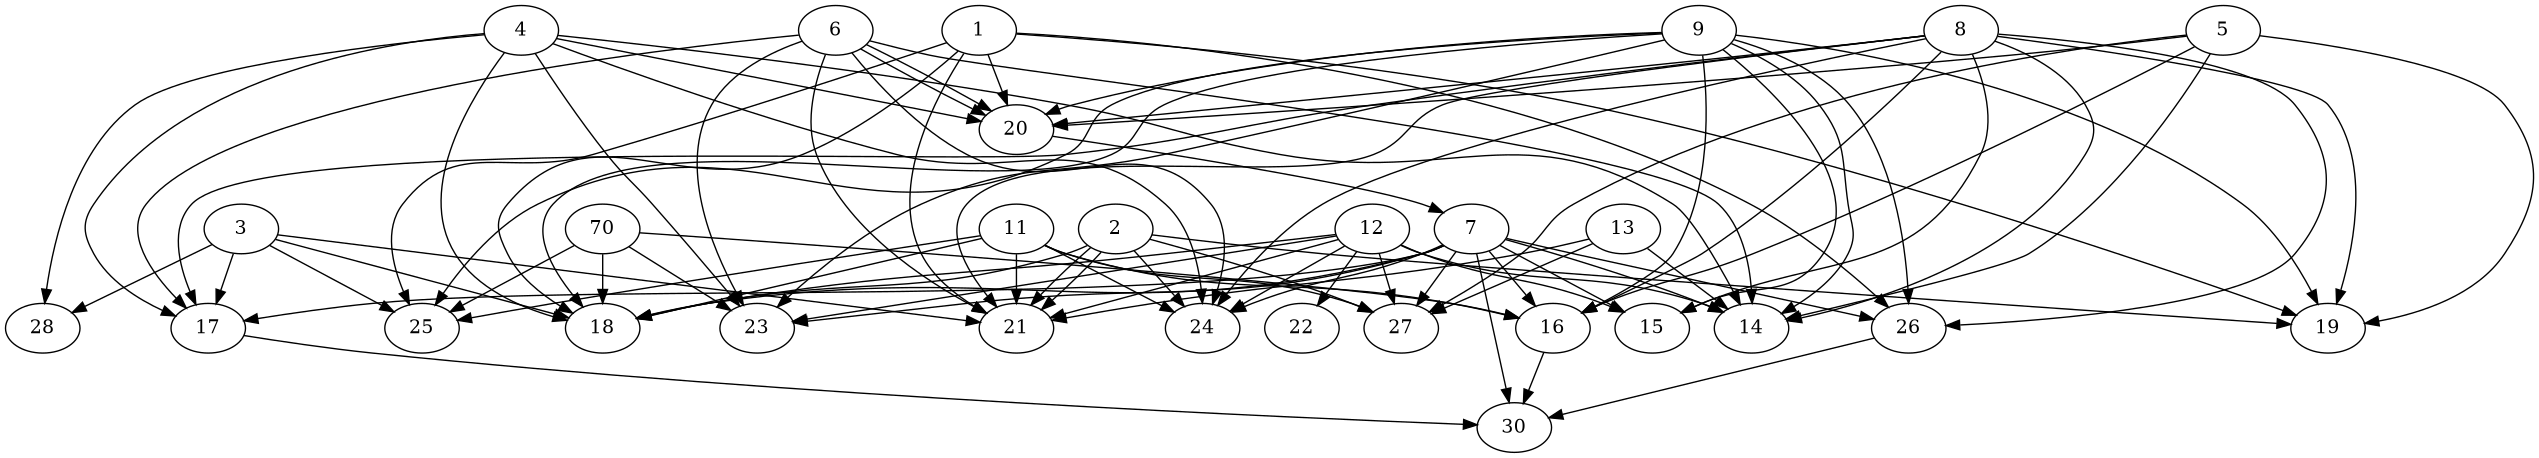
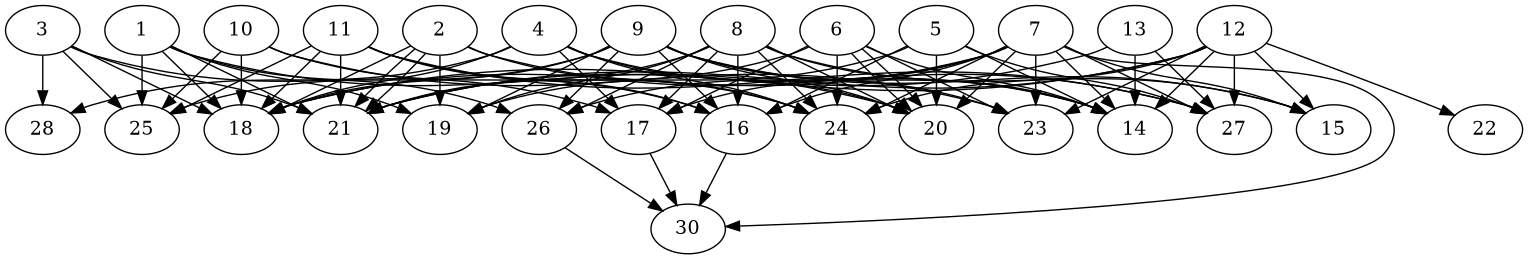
(1290, 175) -> (991, 75)
(633, 184) -> none
(603, 229) -> (241, 30)
